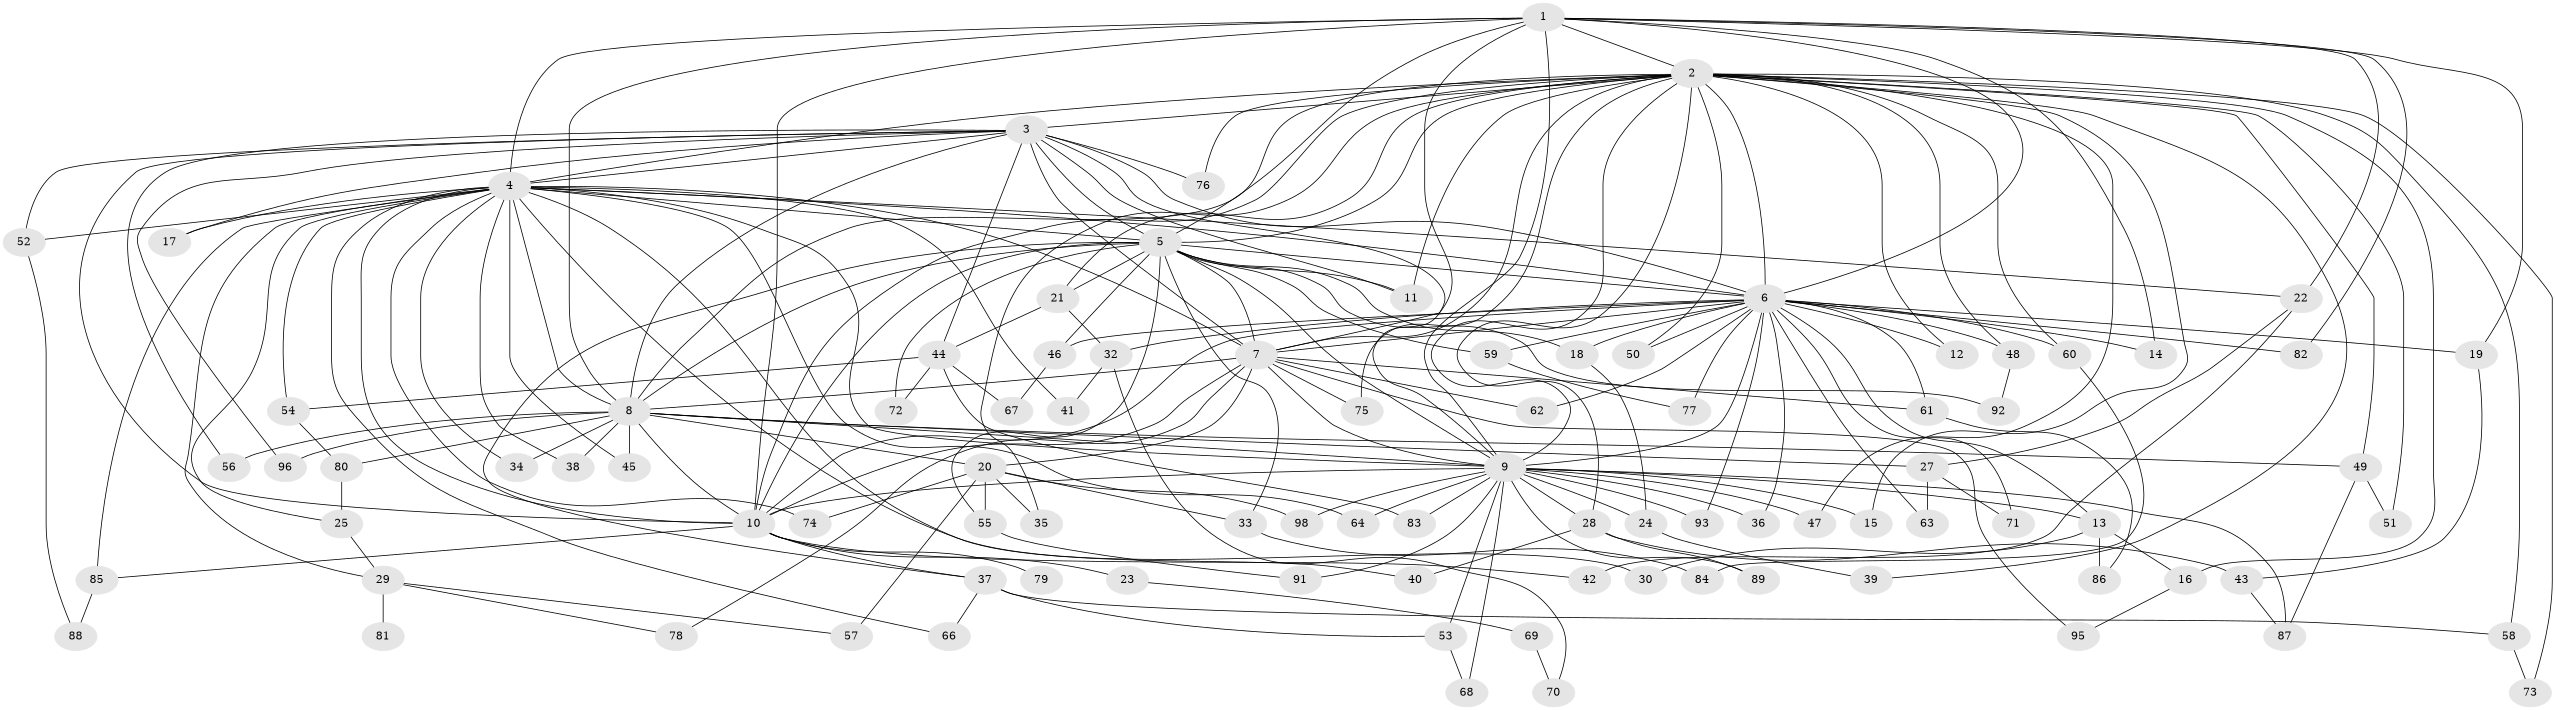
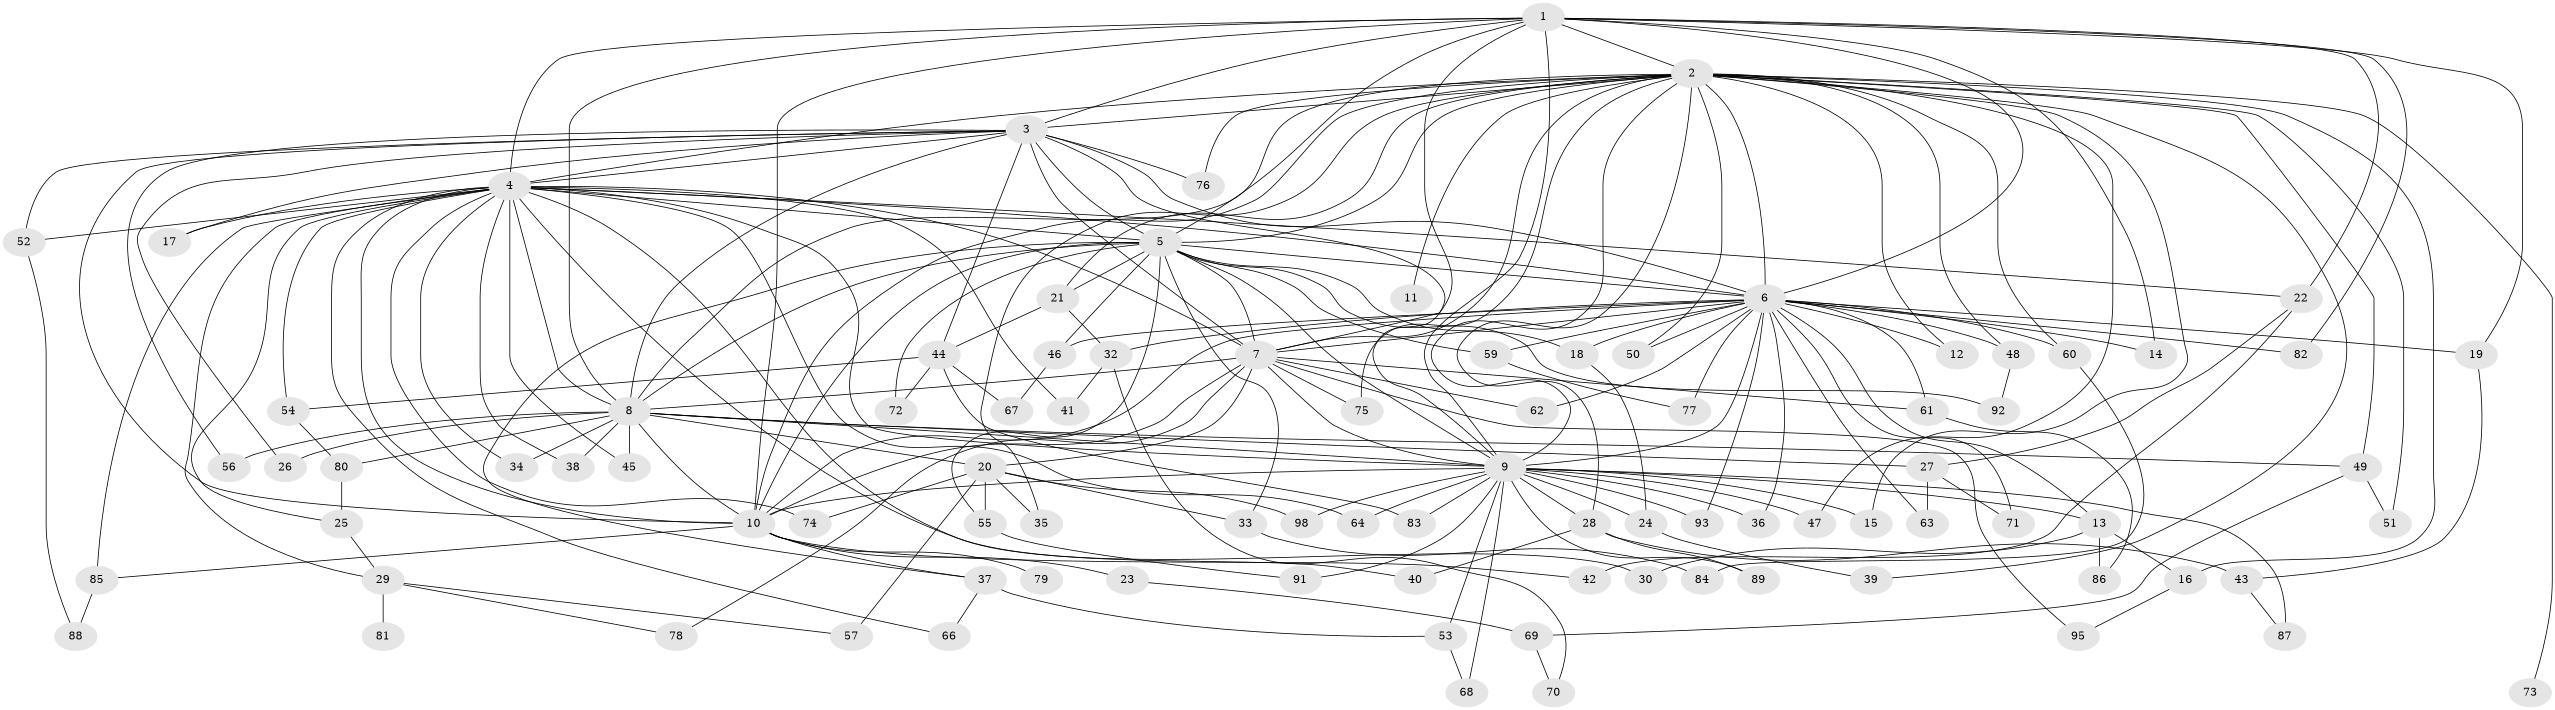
(1245, 245) -> (1281, 56)
(1286, 271) -> none
(285, 468) -> (285, 468)
(2323, 552) -> (1965, 615)
(2509, 637) -> none
